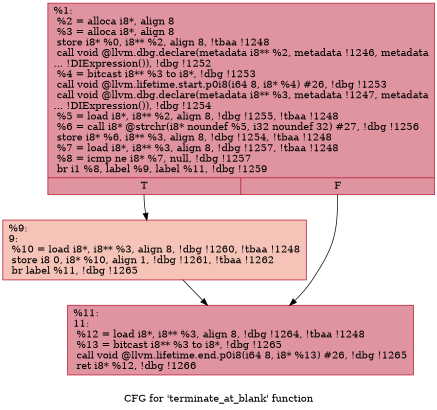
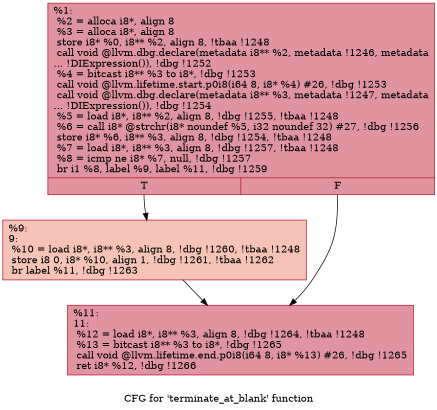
(73, 271) -> (73, 271)
